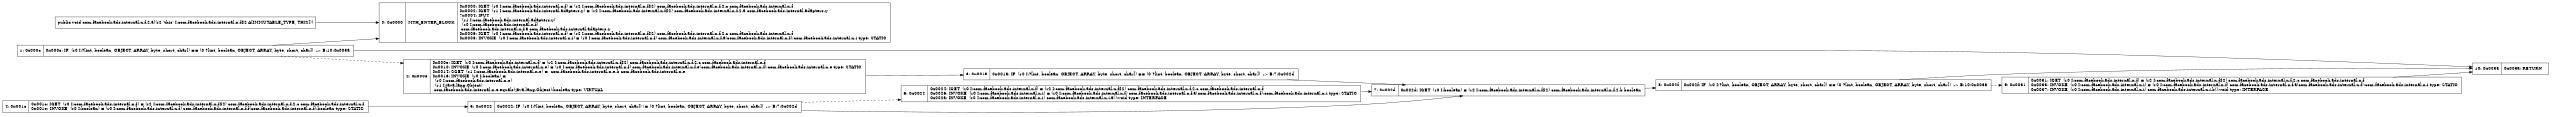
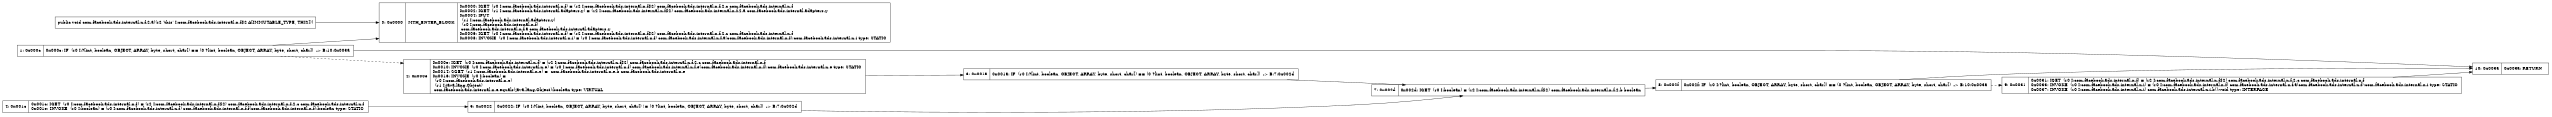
(476, 16) -> (476, 16)
(1131, 94) -> none
